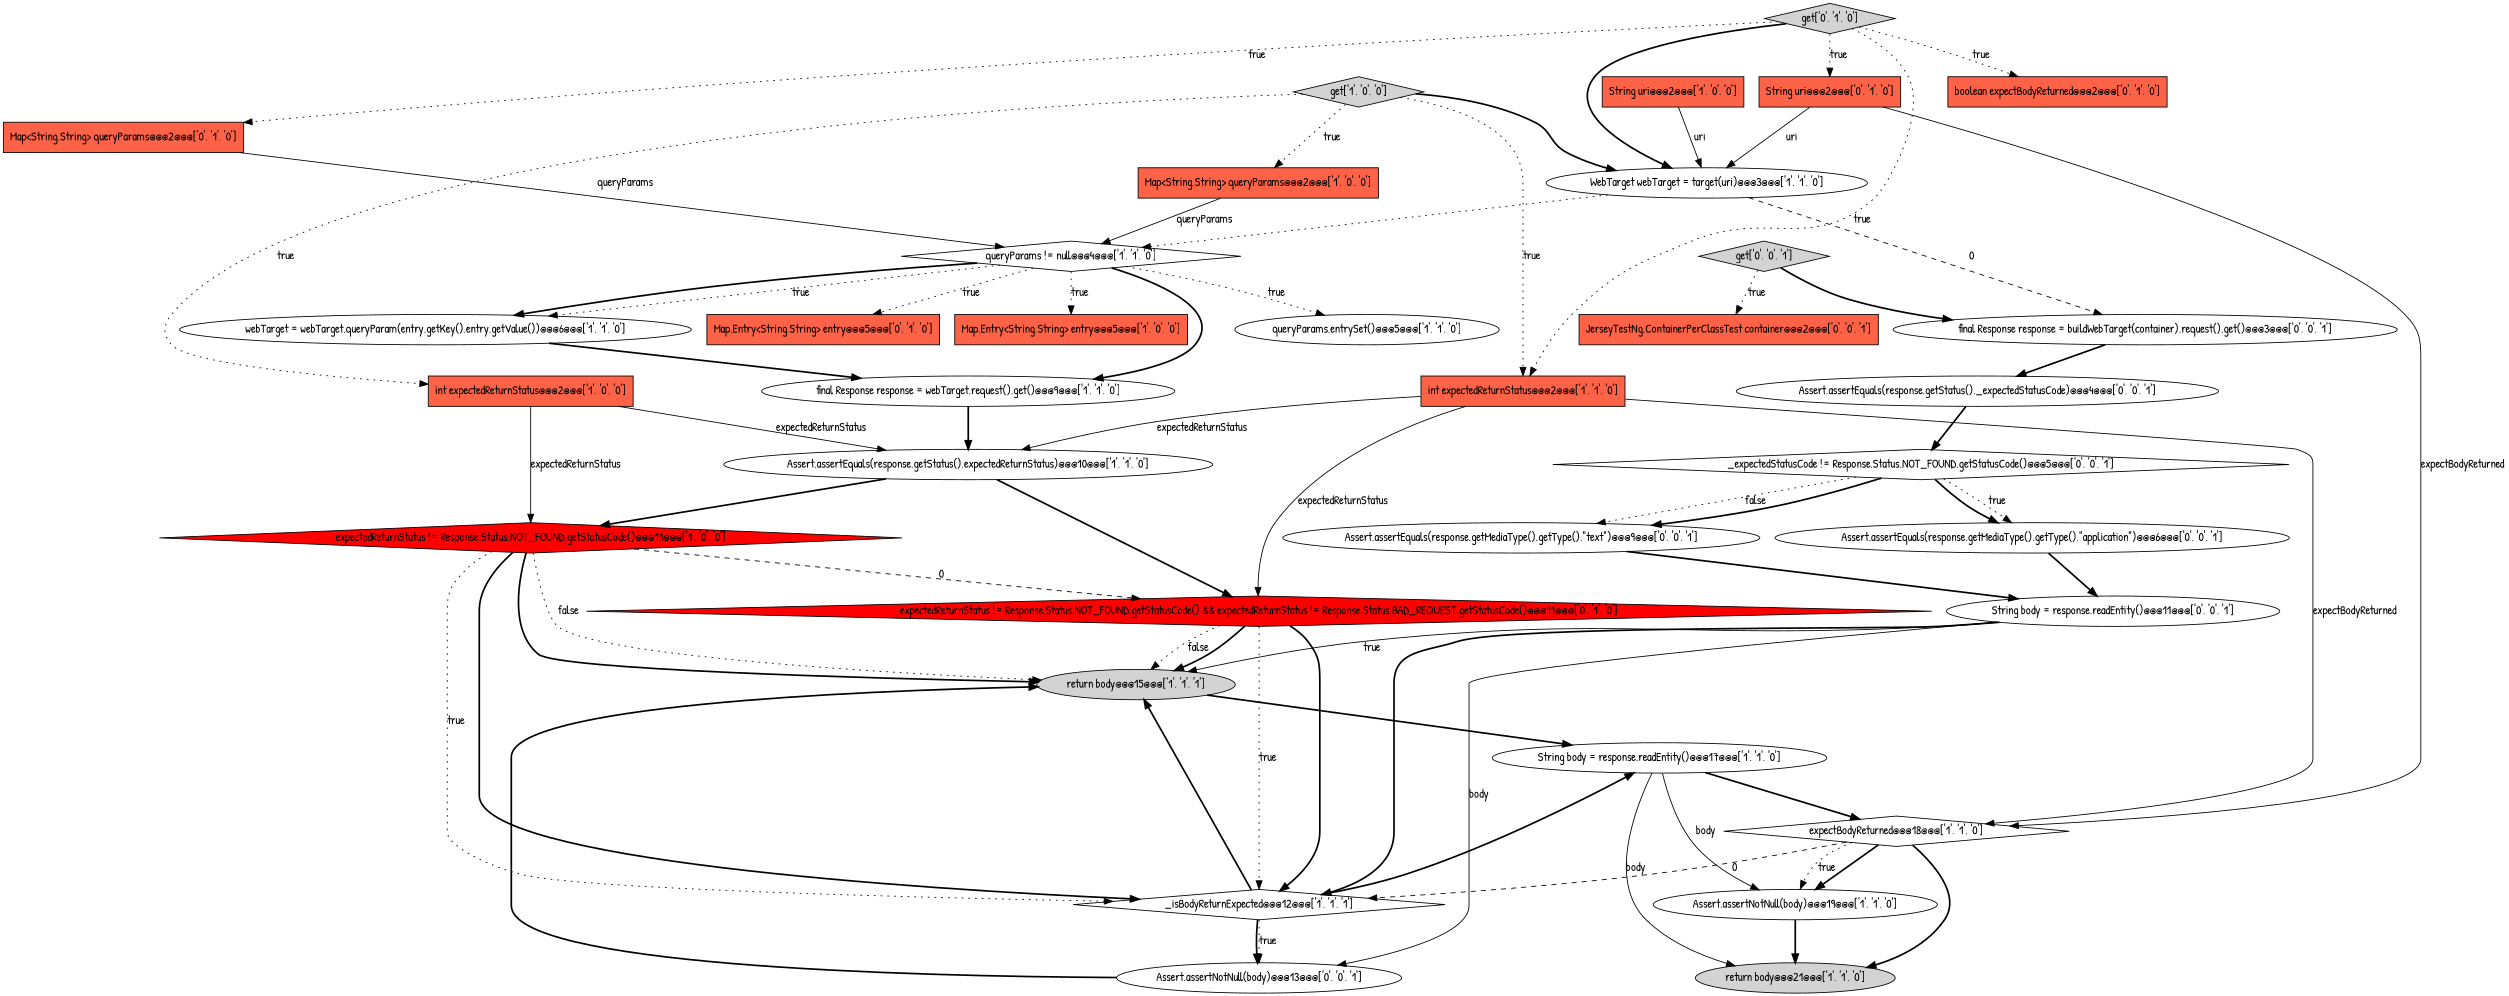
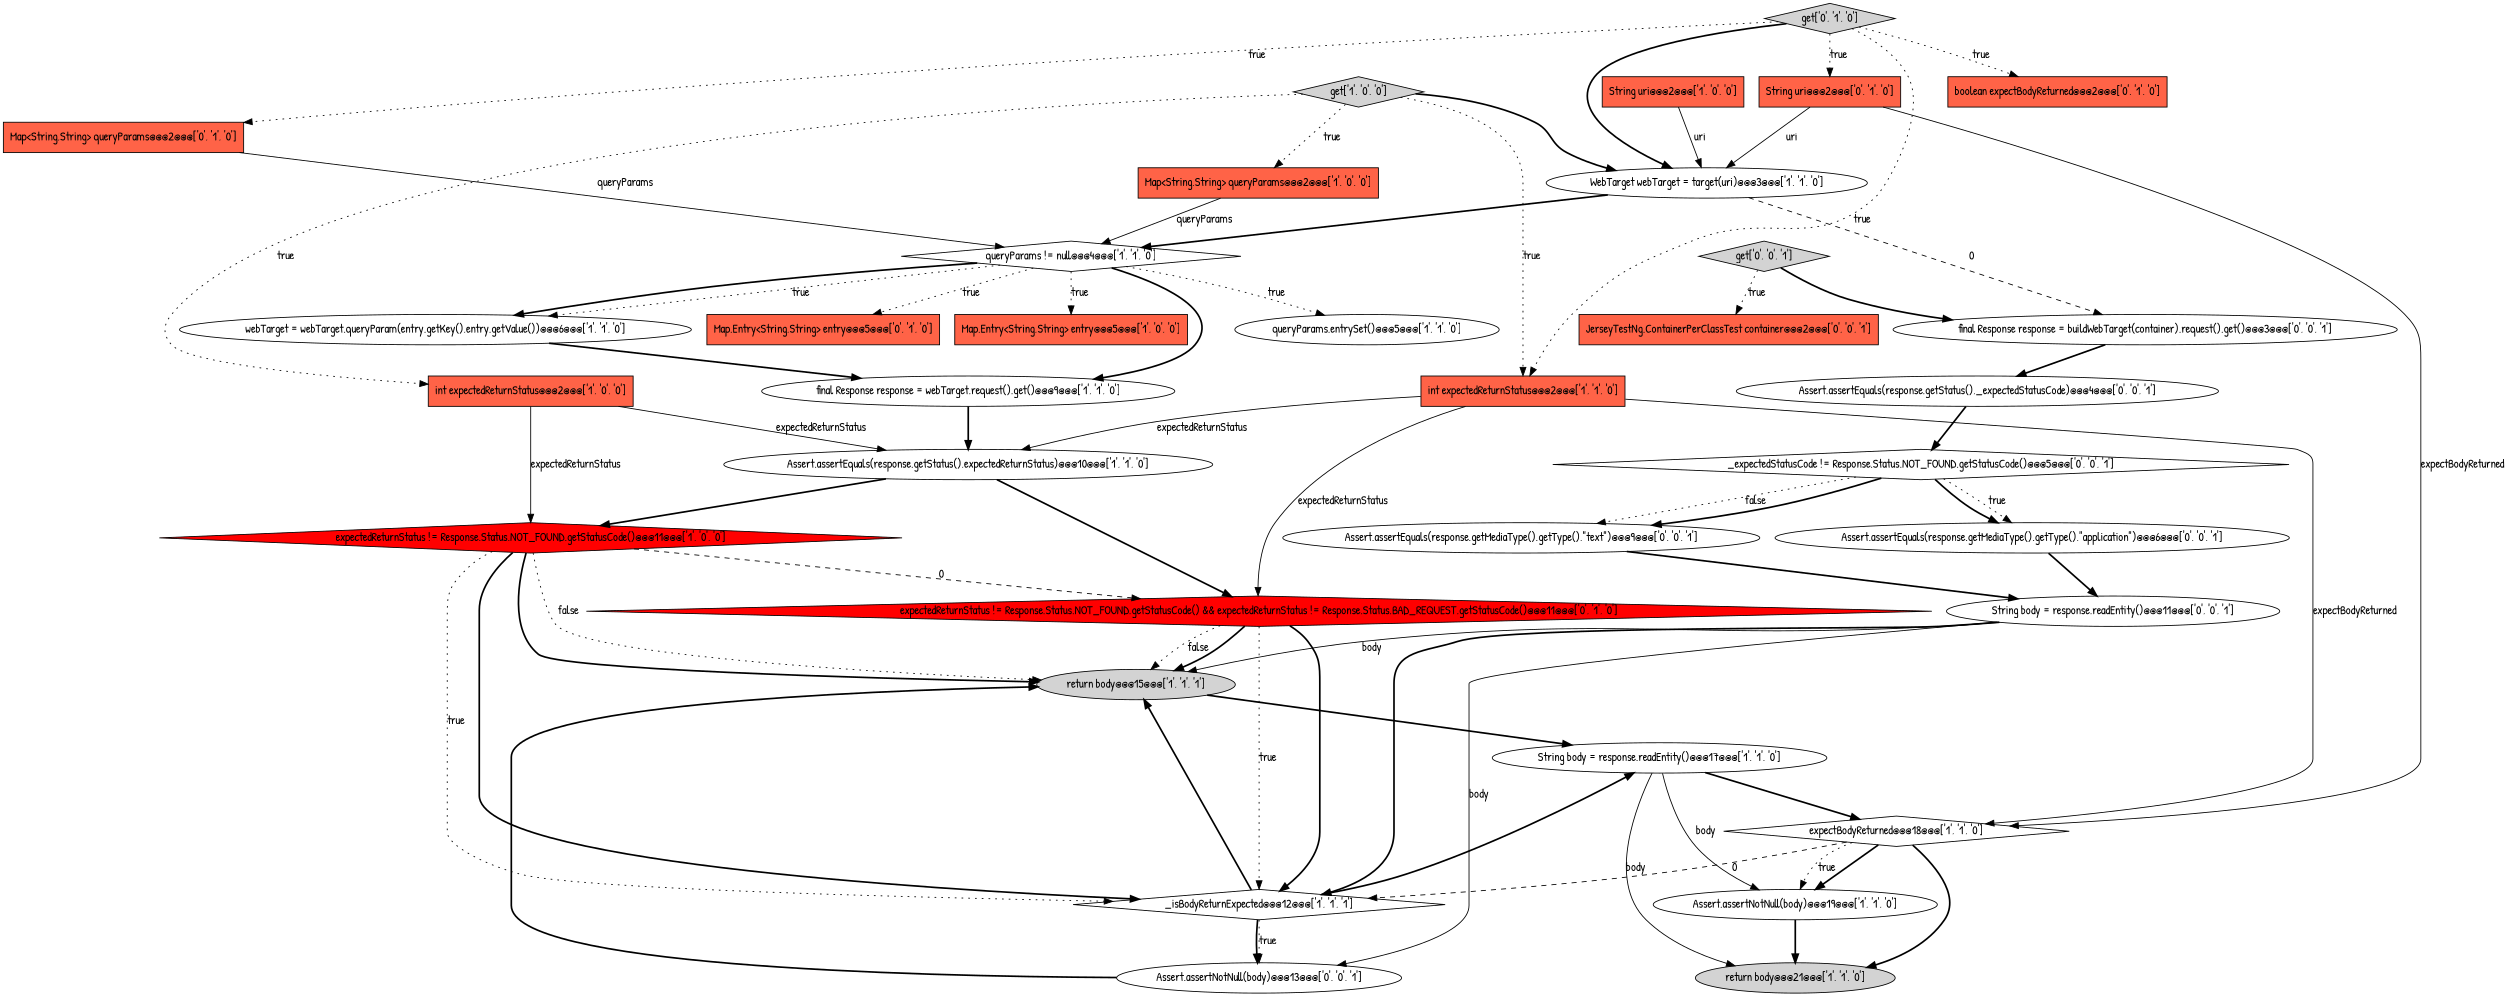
(1379, 221) -> (1379, 221)
(1372, 648) -> (1372, 648)
